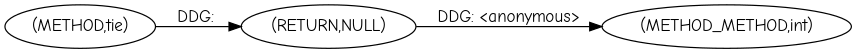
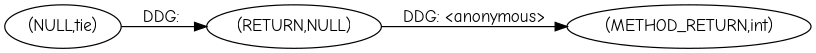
(80, 27) -> (63, 27)
(727, 27) -> (689, 27)
